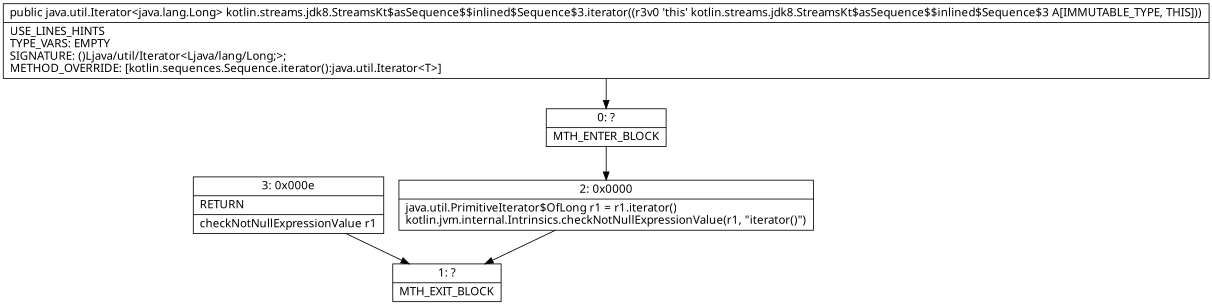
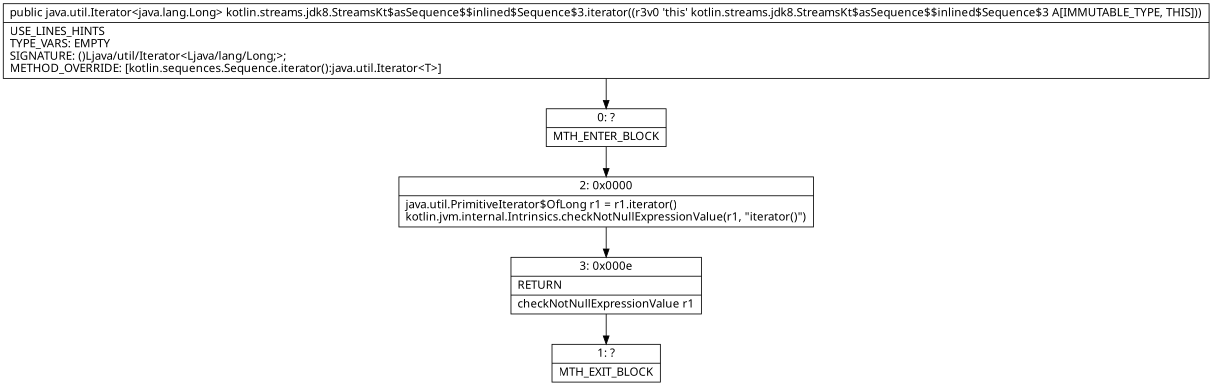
(524, 245) -> (606, 238)
